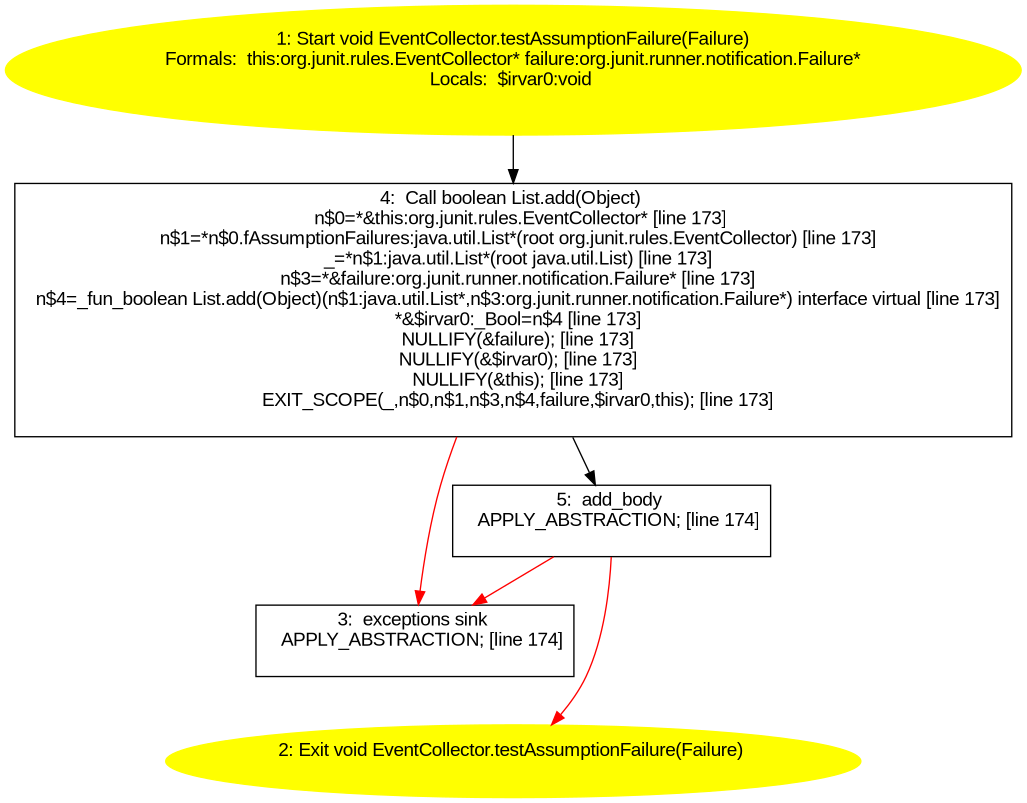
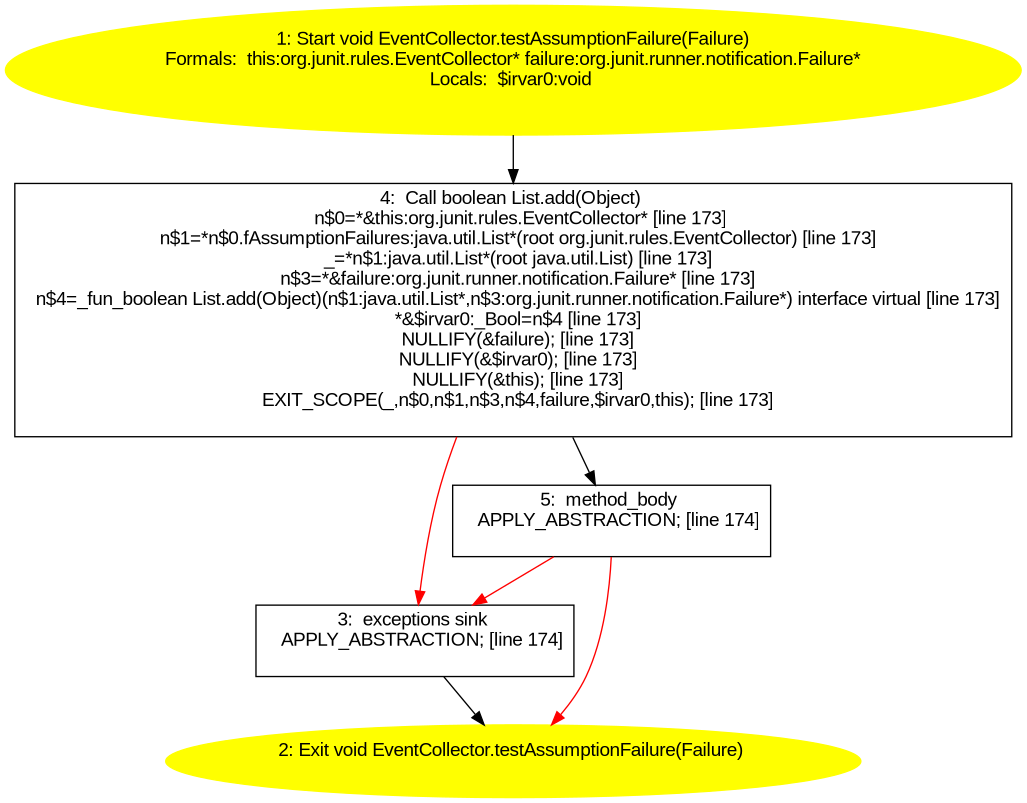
(612, 521) -> (612, 521)
none -> (460, 696)
